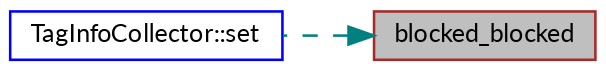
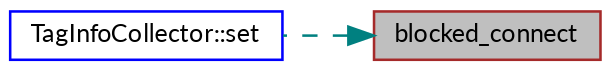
(485, 36) -> (487, 36)
